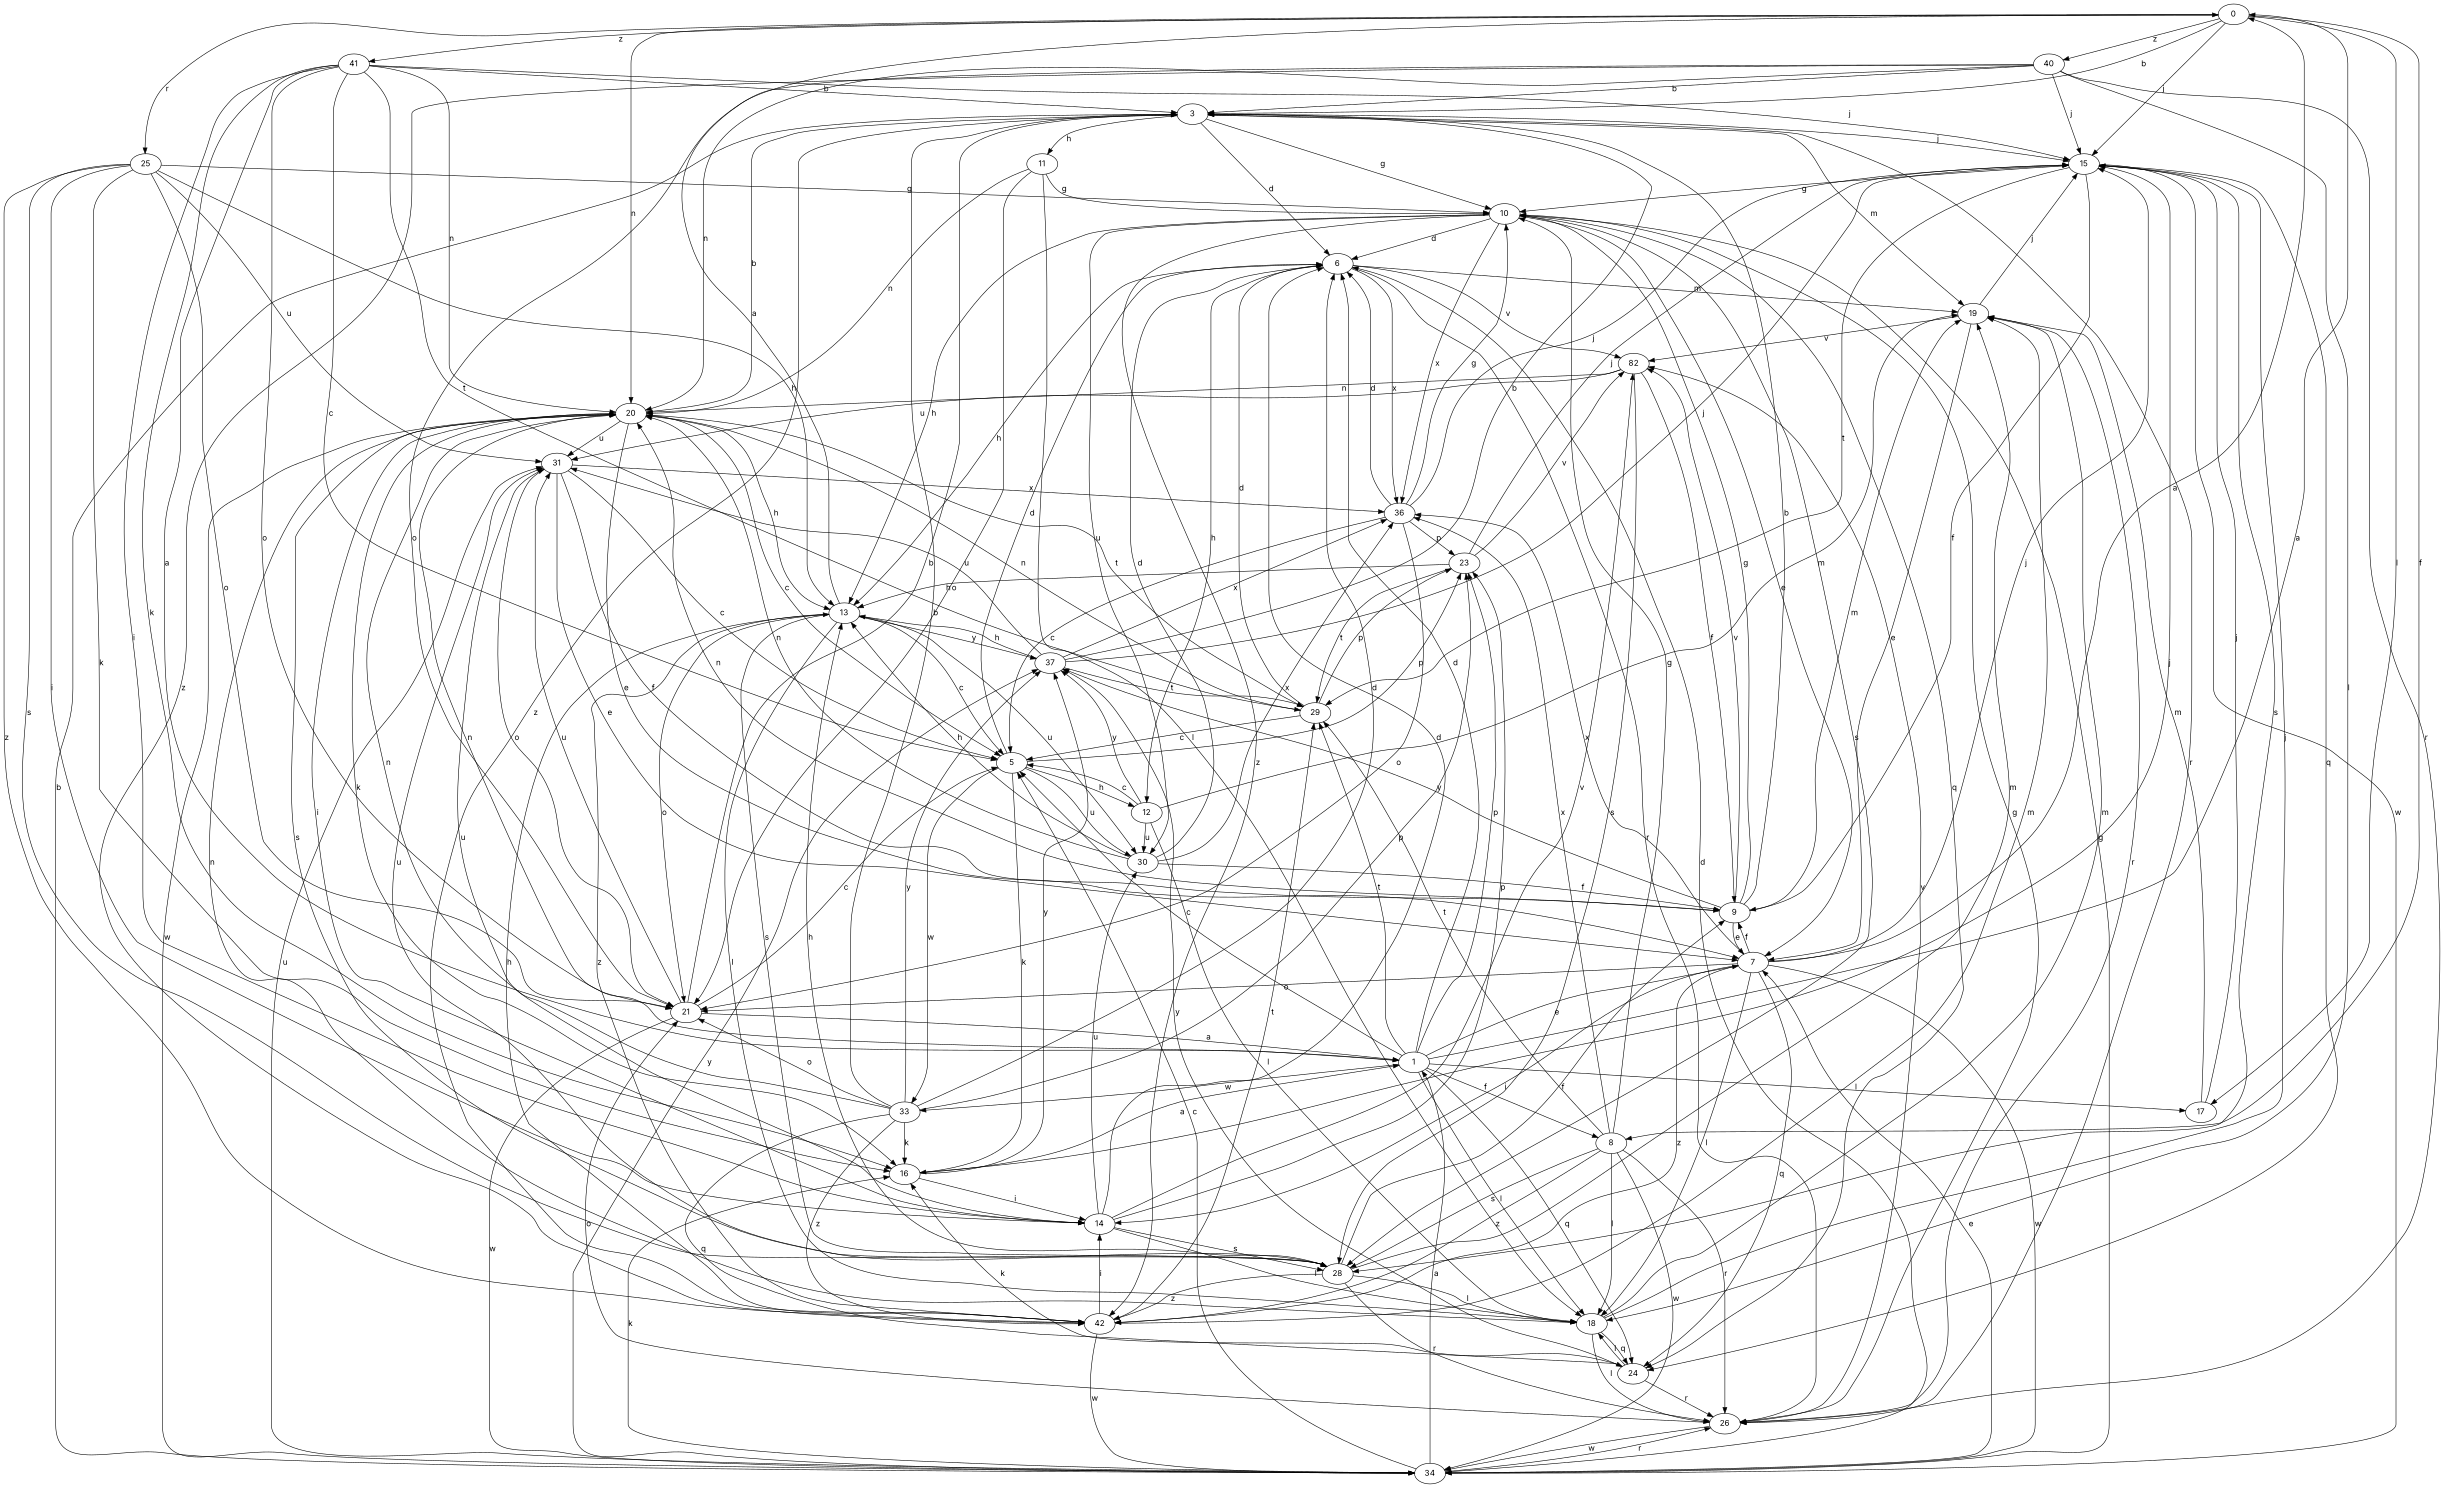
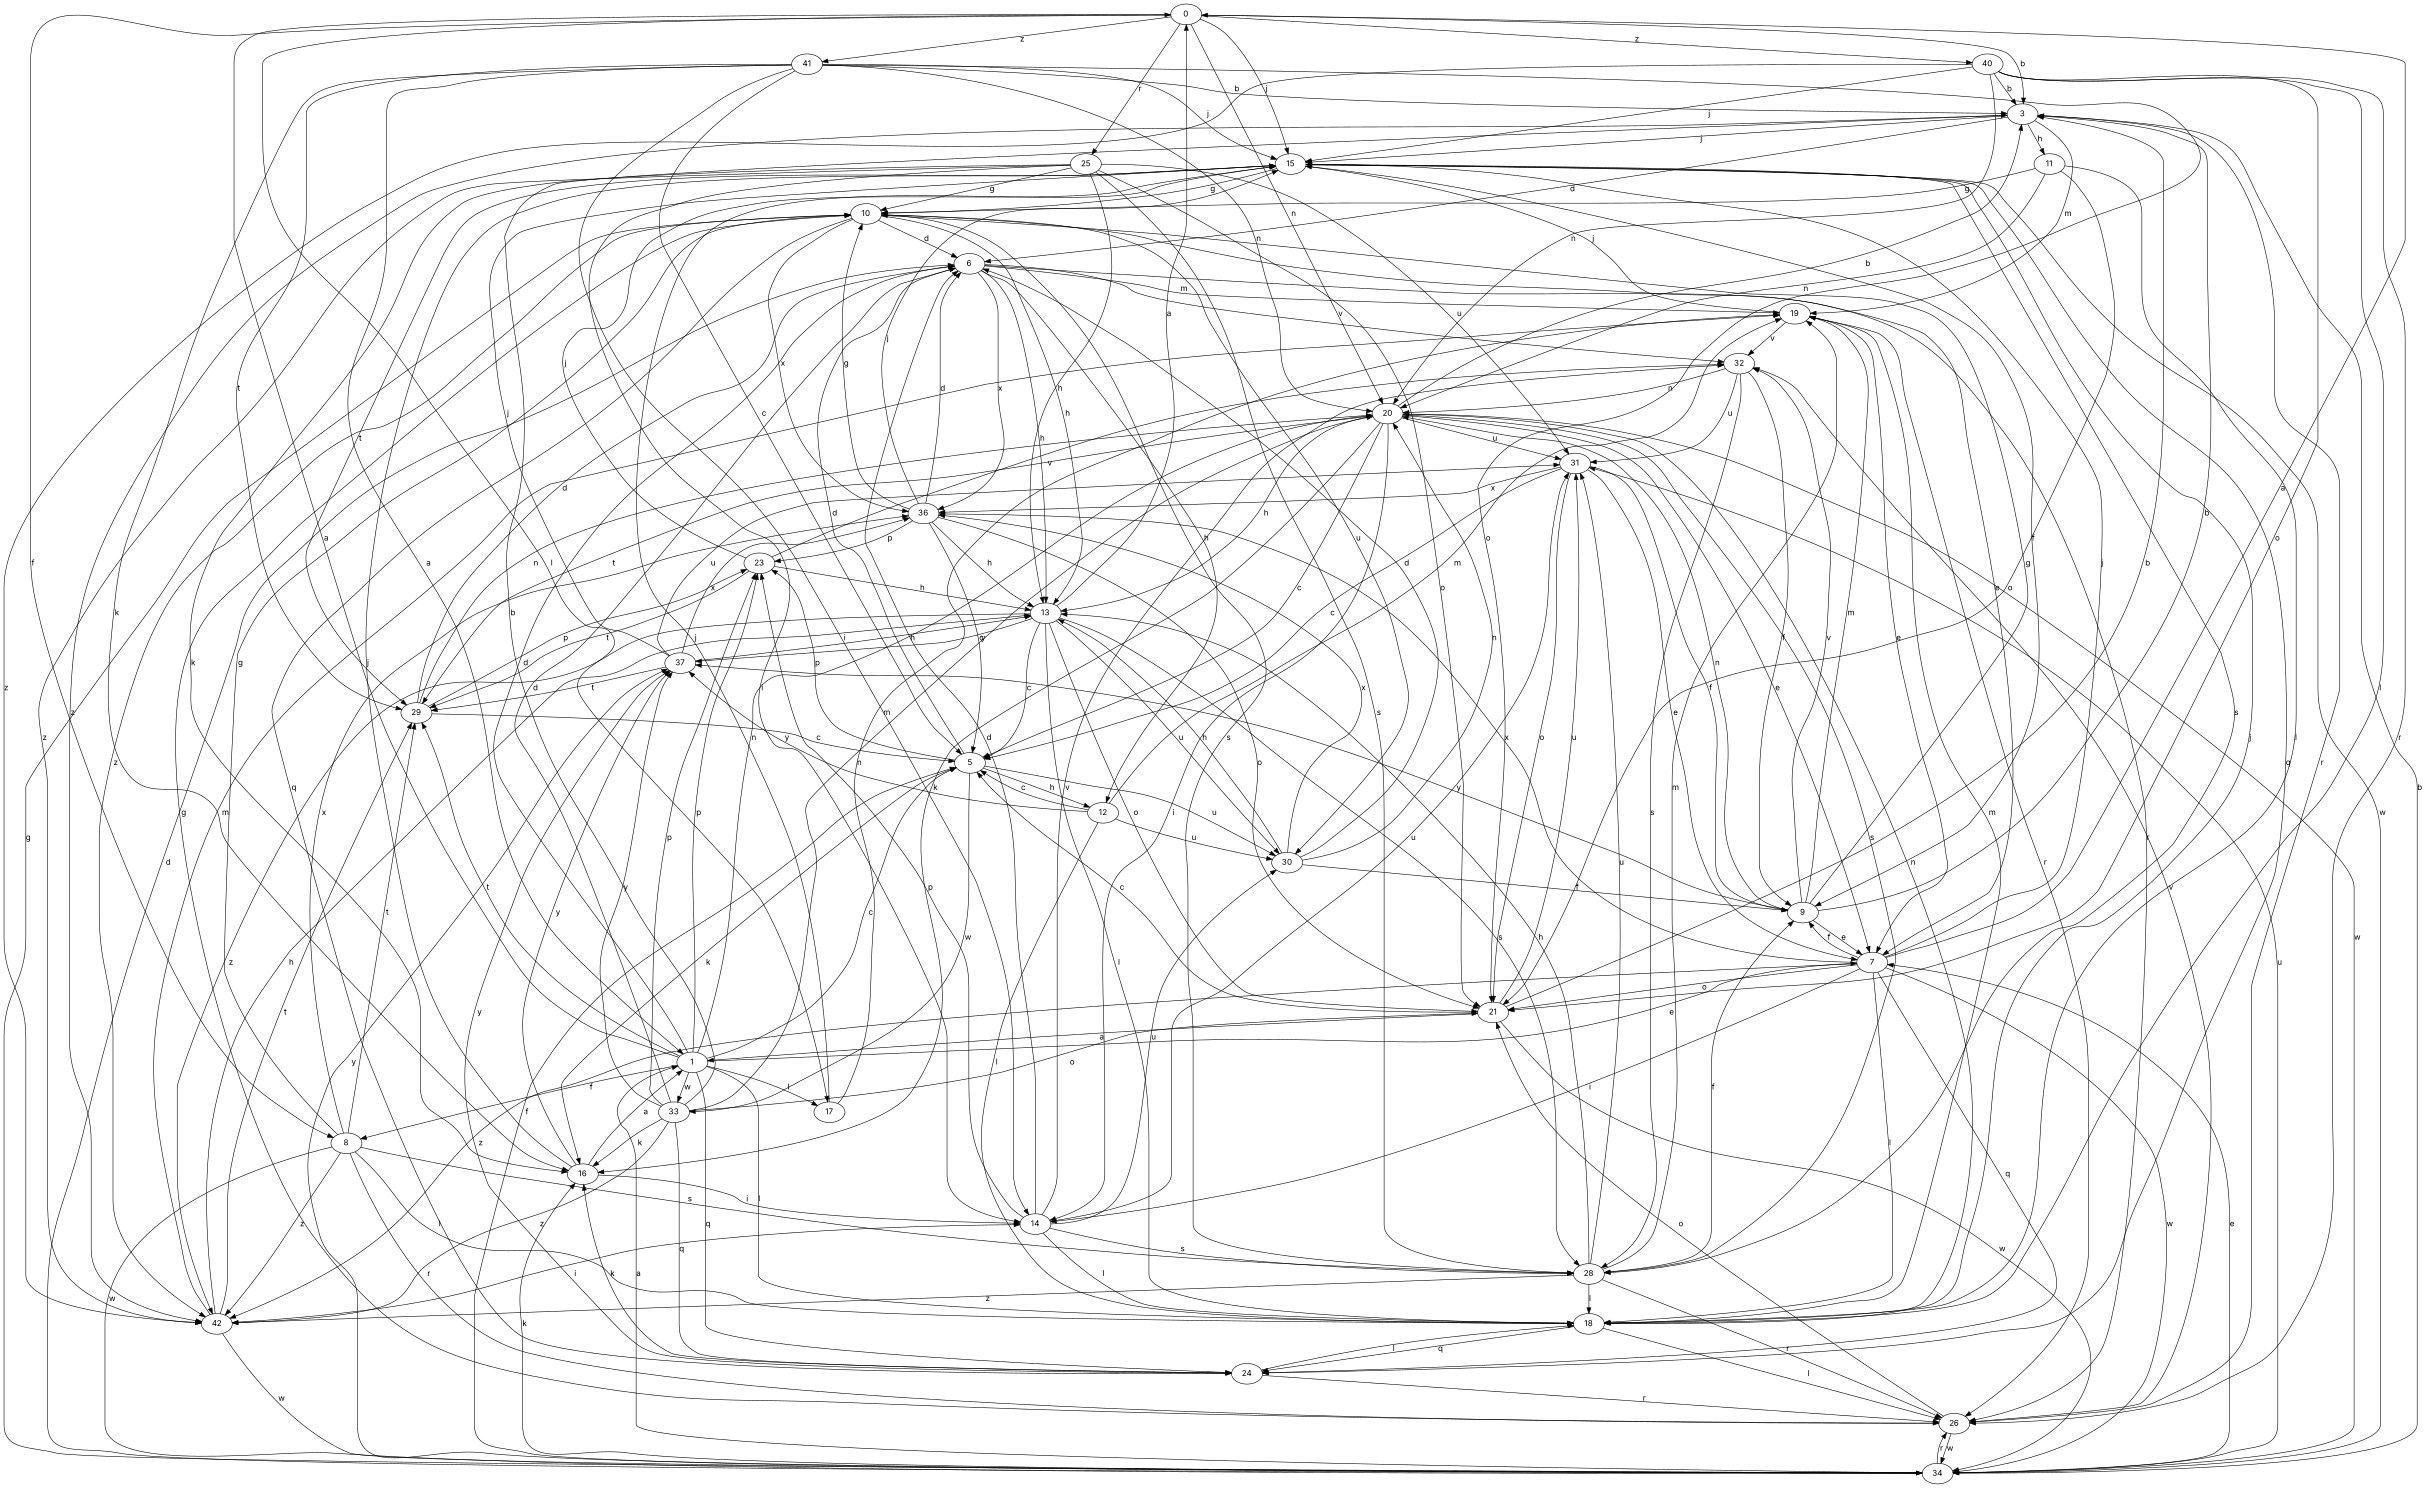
(1346, 163) -> none
(1551, 335) -> none
(1634, 364) -> (1739, 364)
none -> (978, 566)
(1195, 1112) -> (527, 1112)
